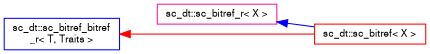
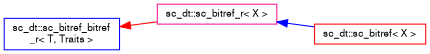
(222, 34) -> (144, 24)
